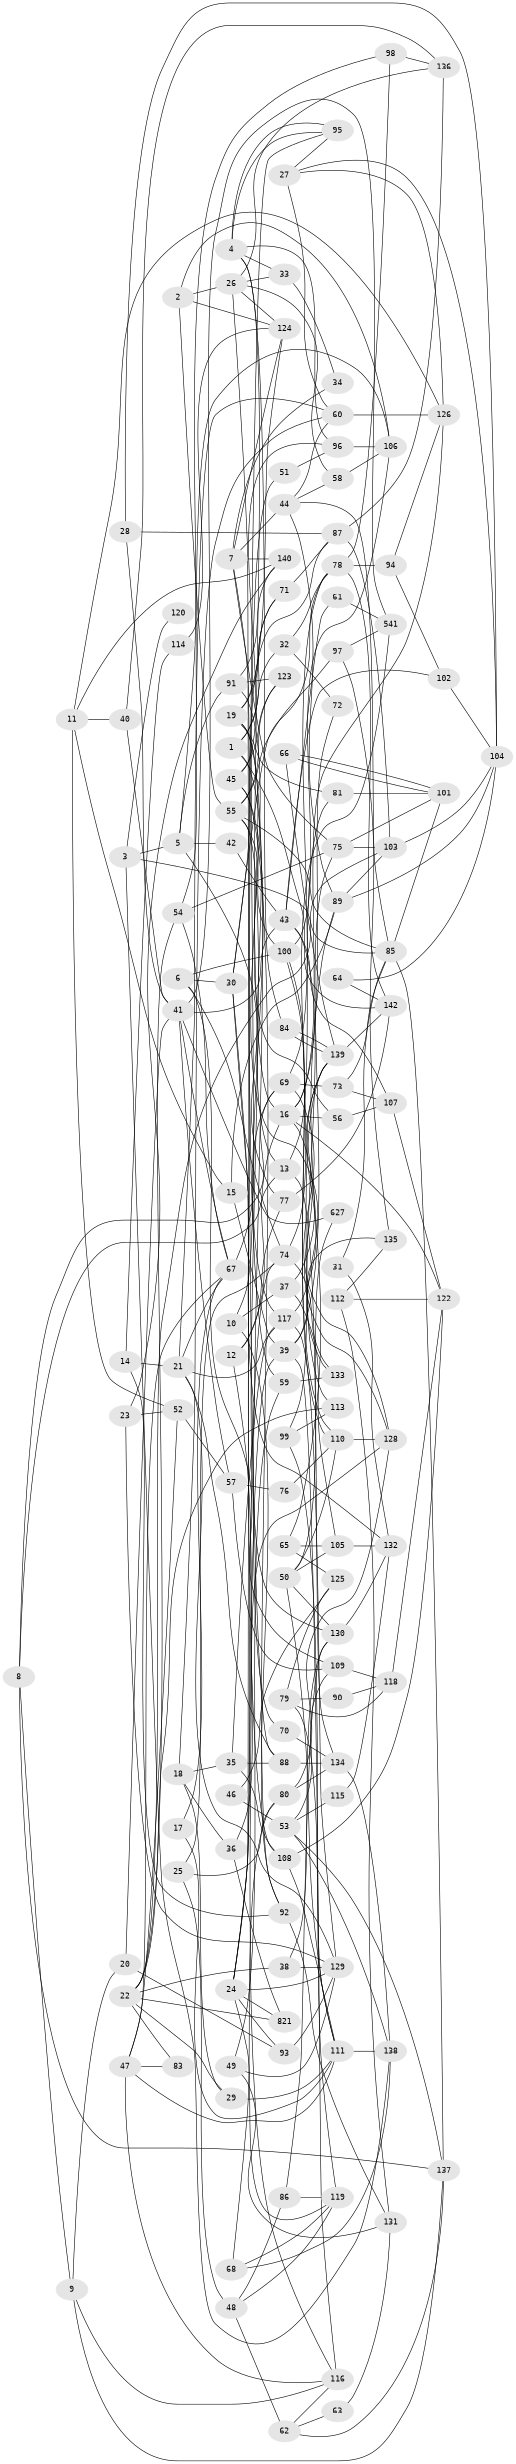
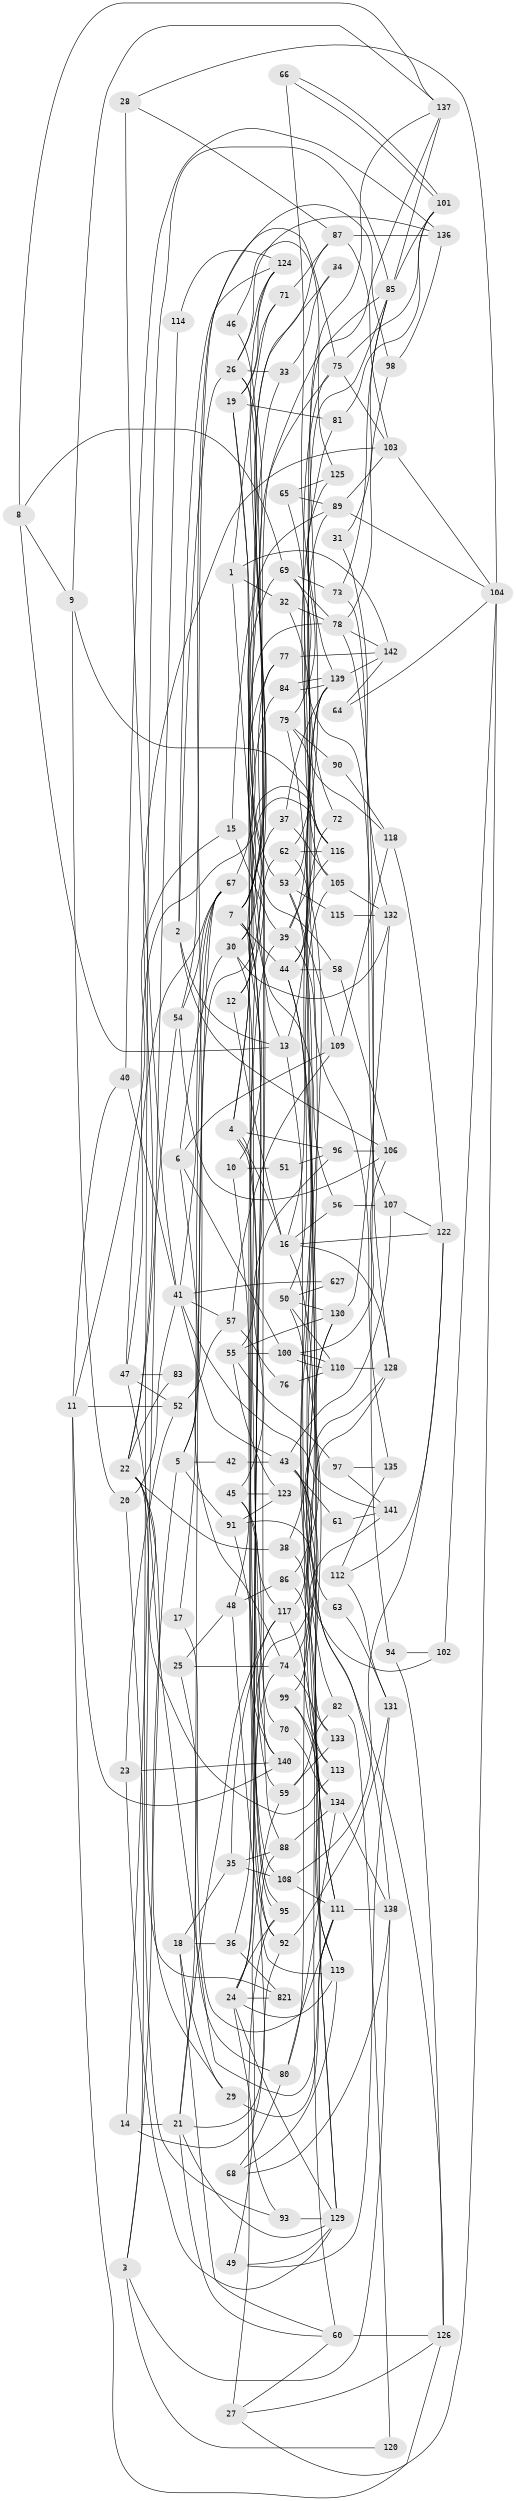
(191, 507) -> (213, 1014)
(391, 625) -> (391, 1511)
none -> (338, 1707)
